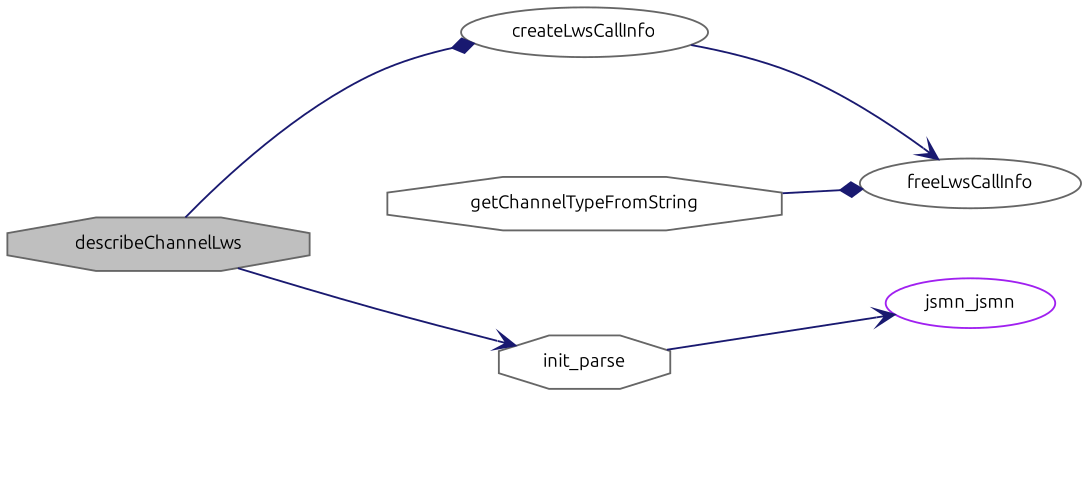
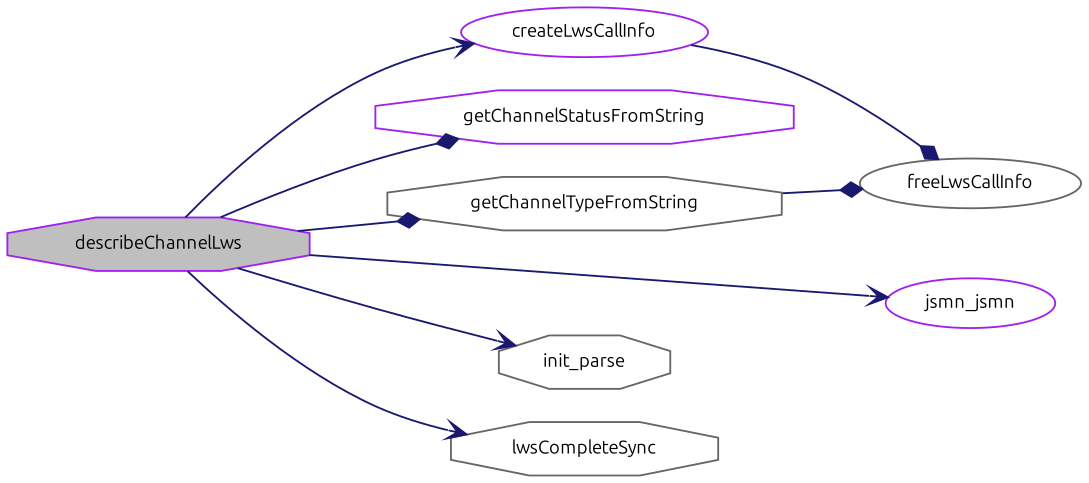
(585, 32) -> (585, 32)
(814, 82) -> (814, 82)
(308, 112) -> (308, 112)
none -> (585, 117)
none -> (348, 226)
(159, 244) -> (159, 244)
(772, 334) -> (589, 276)
none -> (585, 449)
